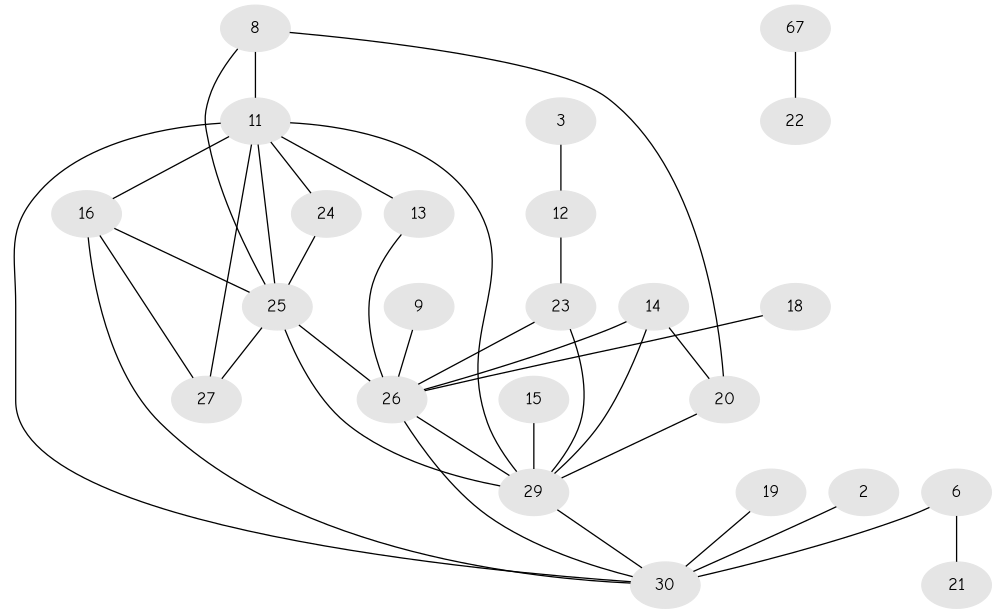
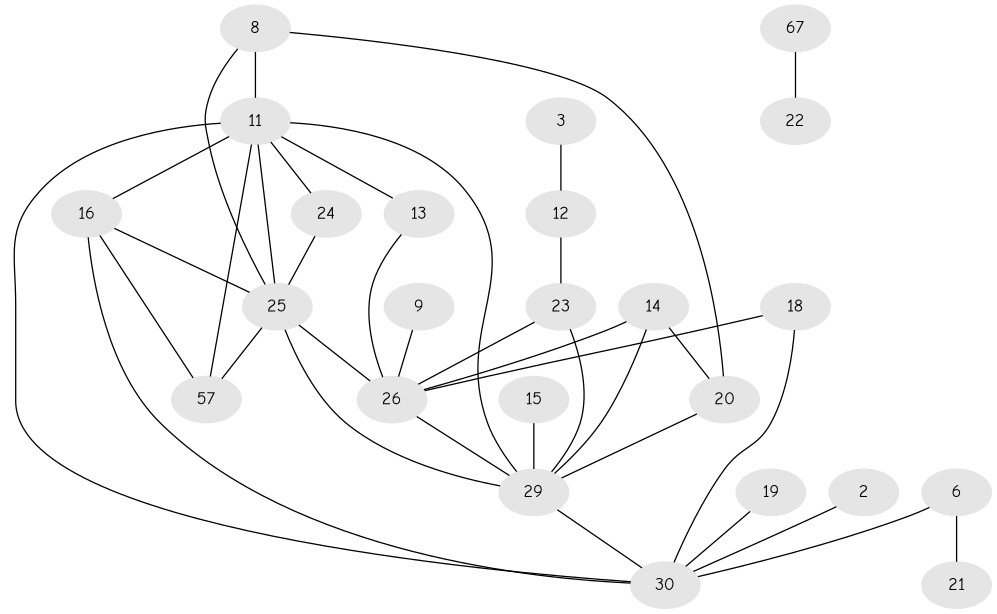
(206, 400) -> (206, 400)
(501, 524) -> (745, 450)
